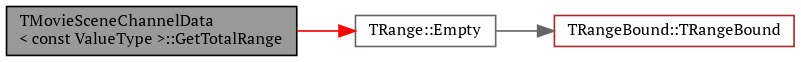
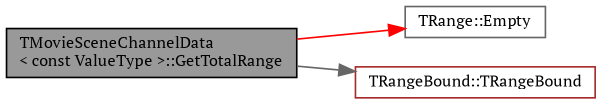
(517, 31) -> (318, 68)
